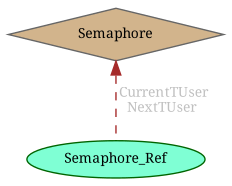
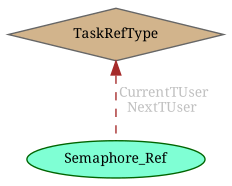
(116, 35) -> (116, 35)
